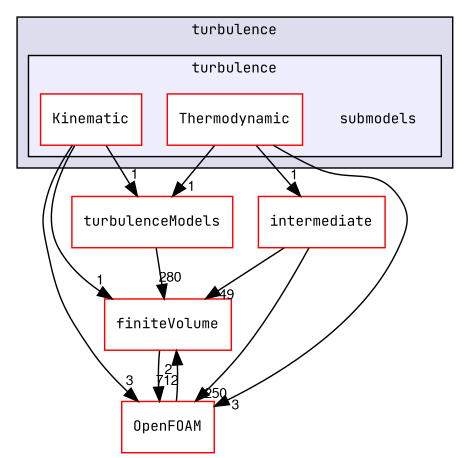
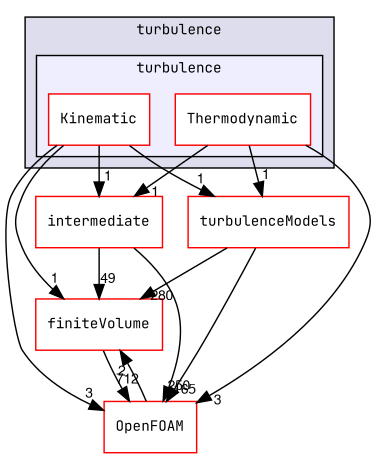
(379, 120) -> none
none -> (99, 164)
none -> (217, 320)
